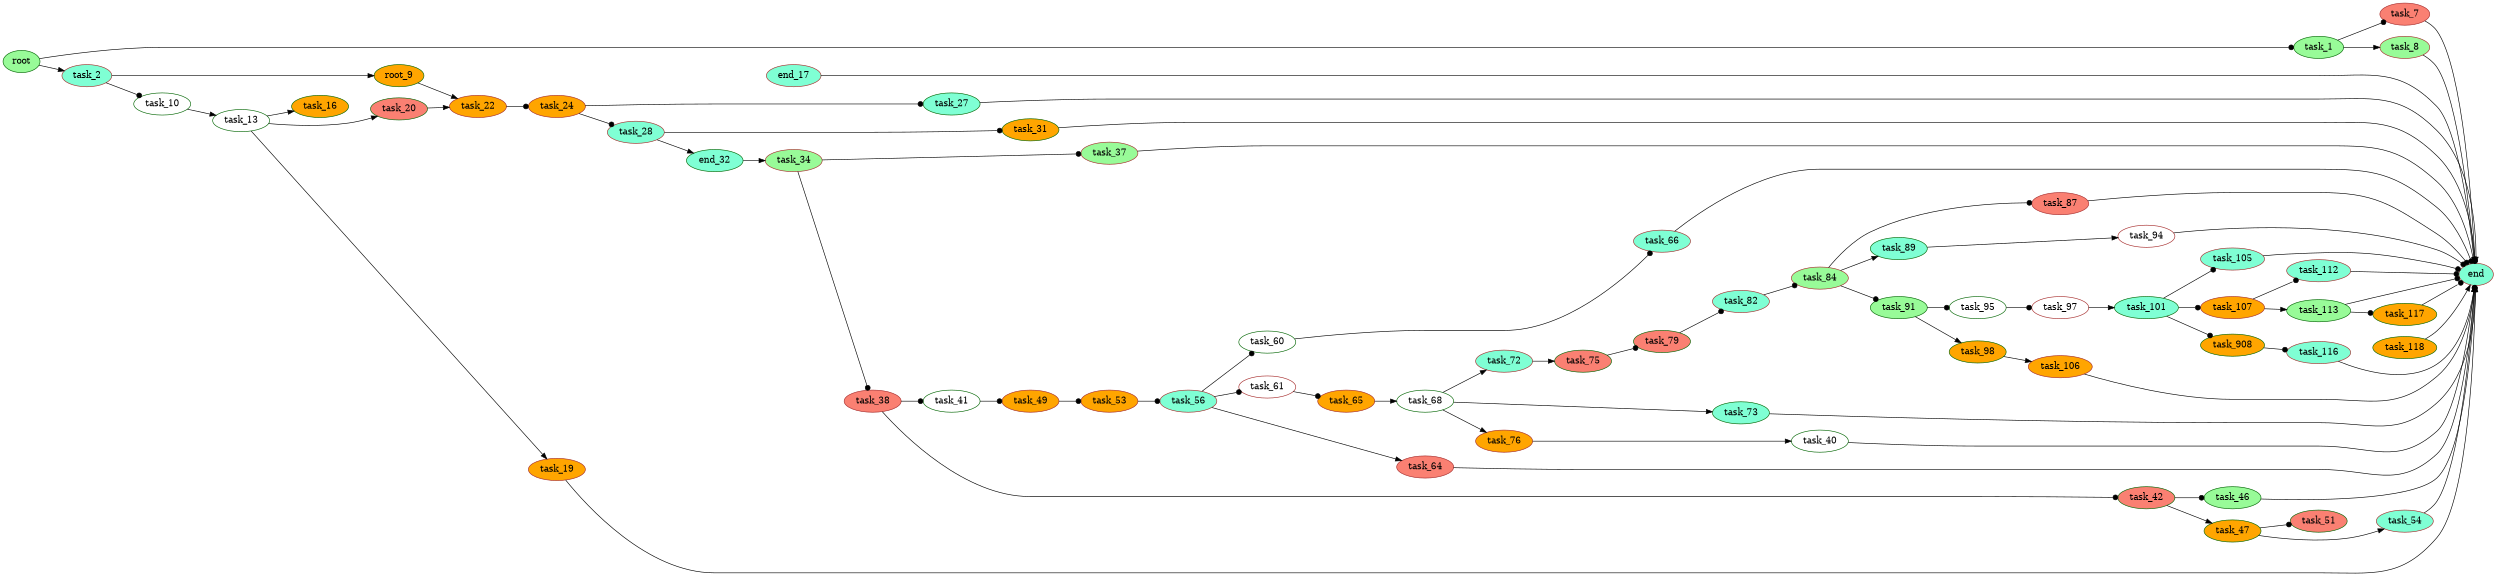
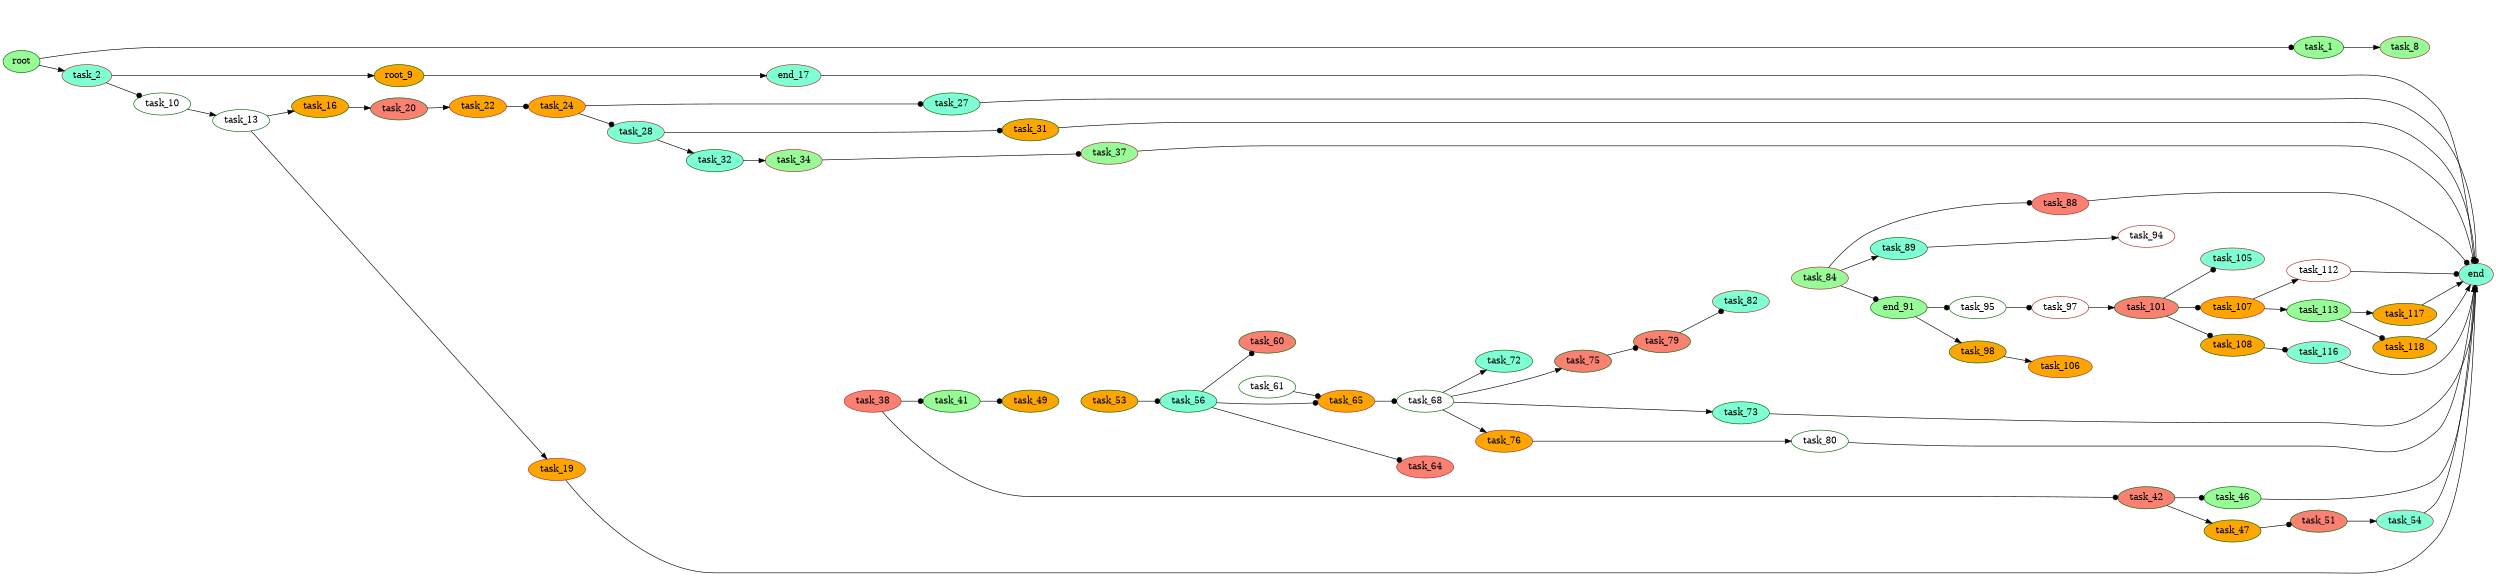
(2405, 14) -> none
(435, 90) -> (592, 76)
(1781, 99) -> (1781, 99)
(320, 125) -> (356, 108)
(2461, 151) -> none
(715, 161) -> (715, 161)
(2060, 204) -> (2060, 204)
(2320, 229) -> none
(1662, 241) -> none
(2360, 253) -> none
(2319, 271) -> (2319, 271)
(832, 278) -> none
(2273, 290) -> (2273, 290)
(1778, 291) -> none
(2400, 292) -> (2359, 328)
(2440, 295) -> (2440, 295)
(1899, 308) -> (1899, 308)
(2146, 308) -> (2146, 308)
(2359, 312) -> (2359, 312)
(1267, 342) -> (1267, 342)
(2233, 345) -> (2233, 345)
(1504, 361) -> (1504, 361)
(1540, 361) -> (1504, 385)
(1267, 387) -> (1267, 387)
(1225, 395) -> (1265, 404)
(2310, 399) -> none
(952, 401) -> (952, 401)
(1030, 401) -> (1030, 401)
(1067, 401) -> none
(1109, 401) -> (1109, 401)
(1188, 401) -> (1188, 401)
(1383, 401) -> (1383, 401)
(1304, 433) -> (1304, 433)
(1820, 441) -> (1820, 441)
(2033, 469) -> none
(2319, 540) -> (2359, 521)
